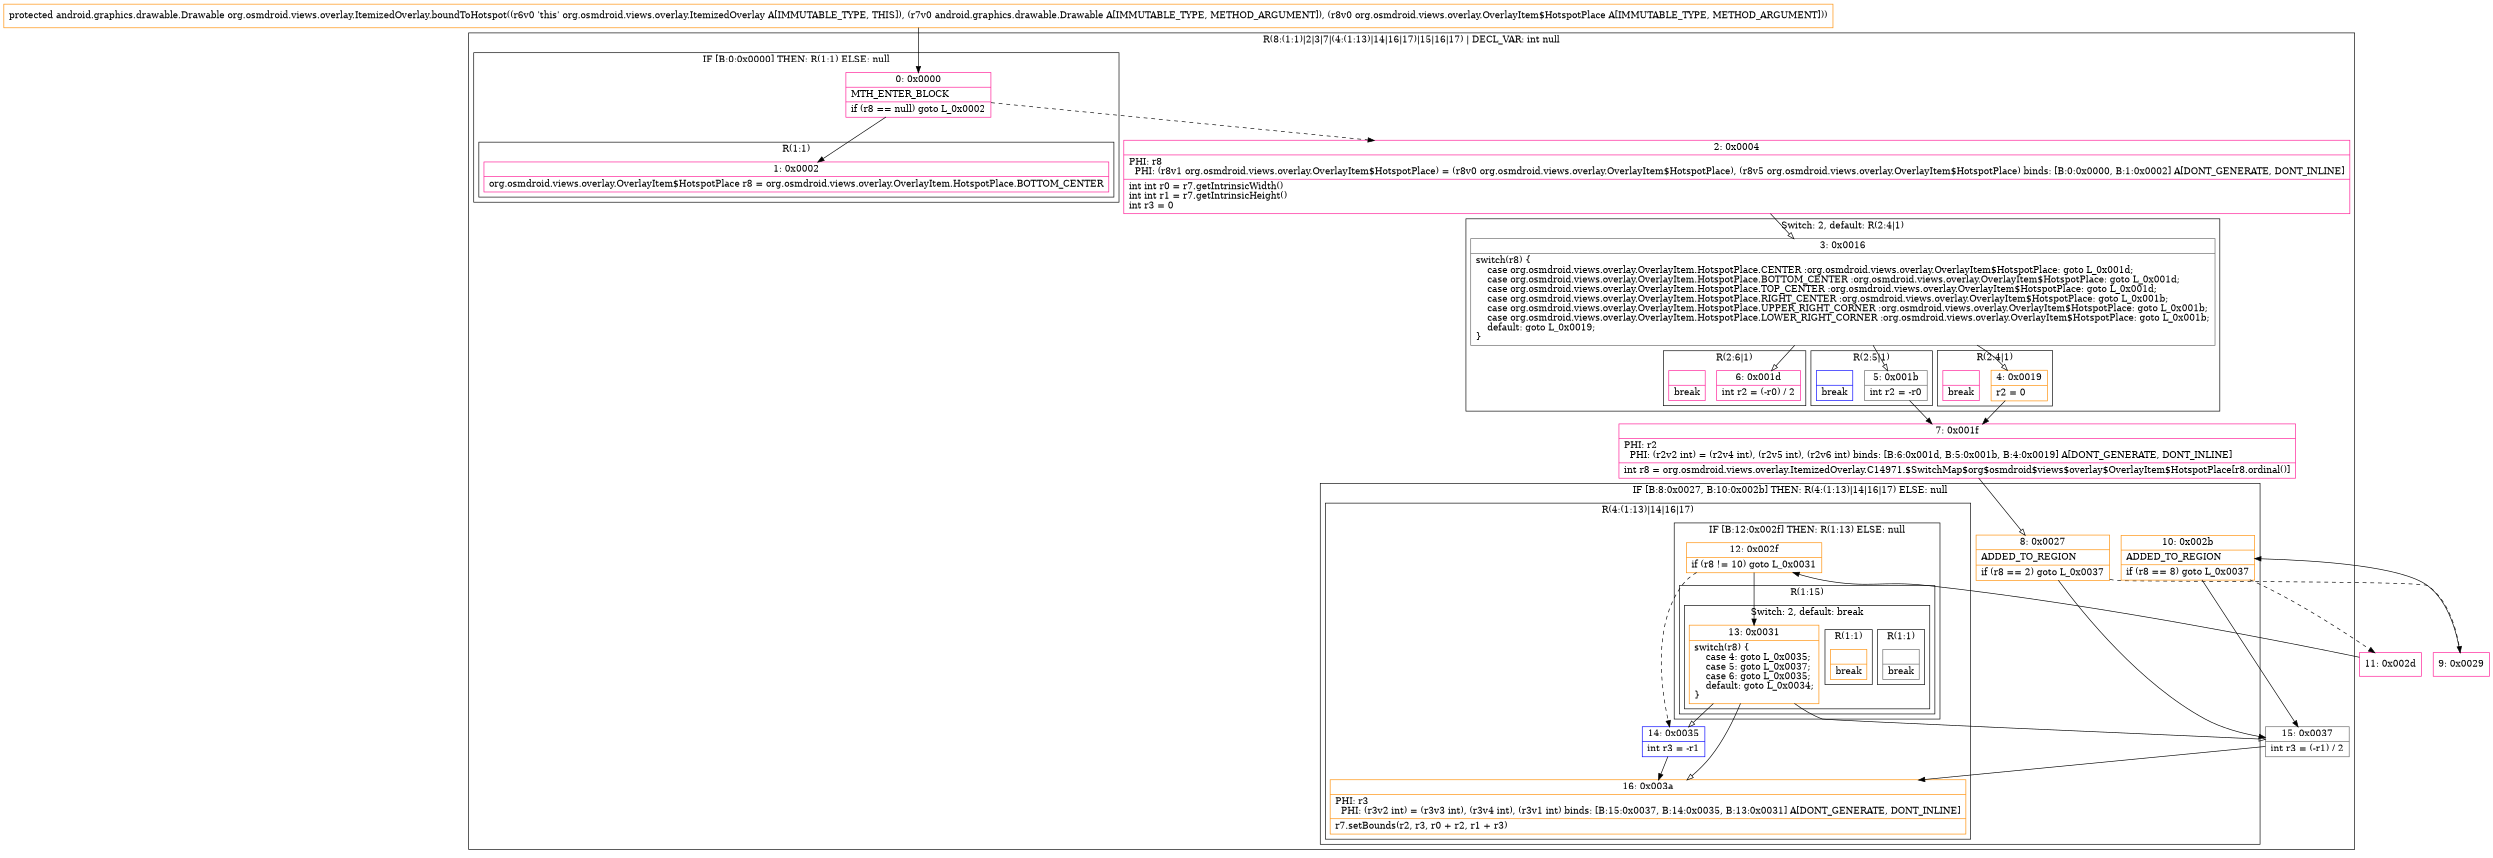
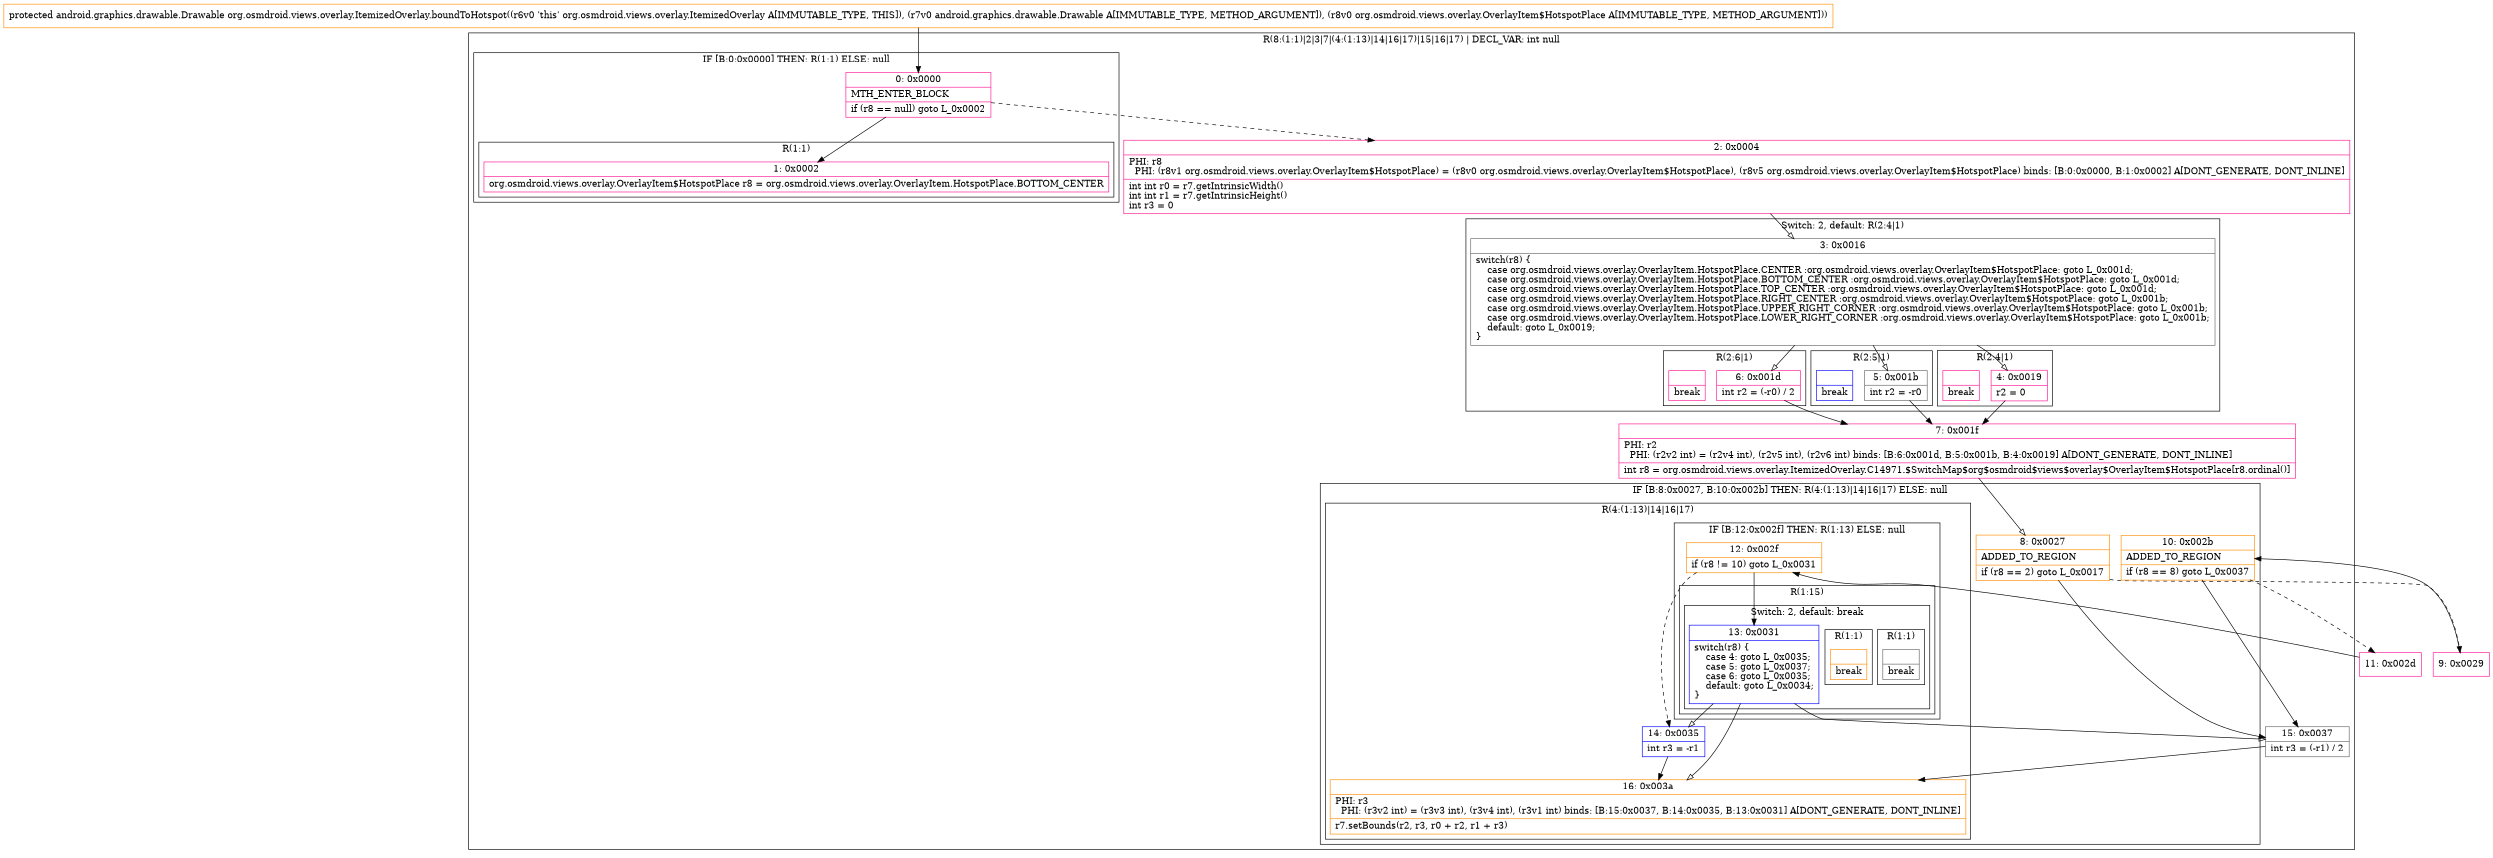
(2019, 386) -> (2019, 386)
none -> (1819, 415)
(2043, 572) -> (2043, 572)
(1754, 664) -> (1754, 664)
